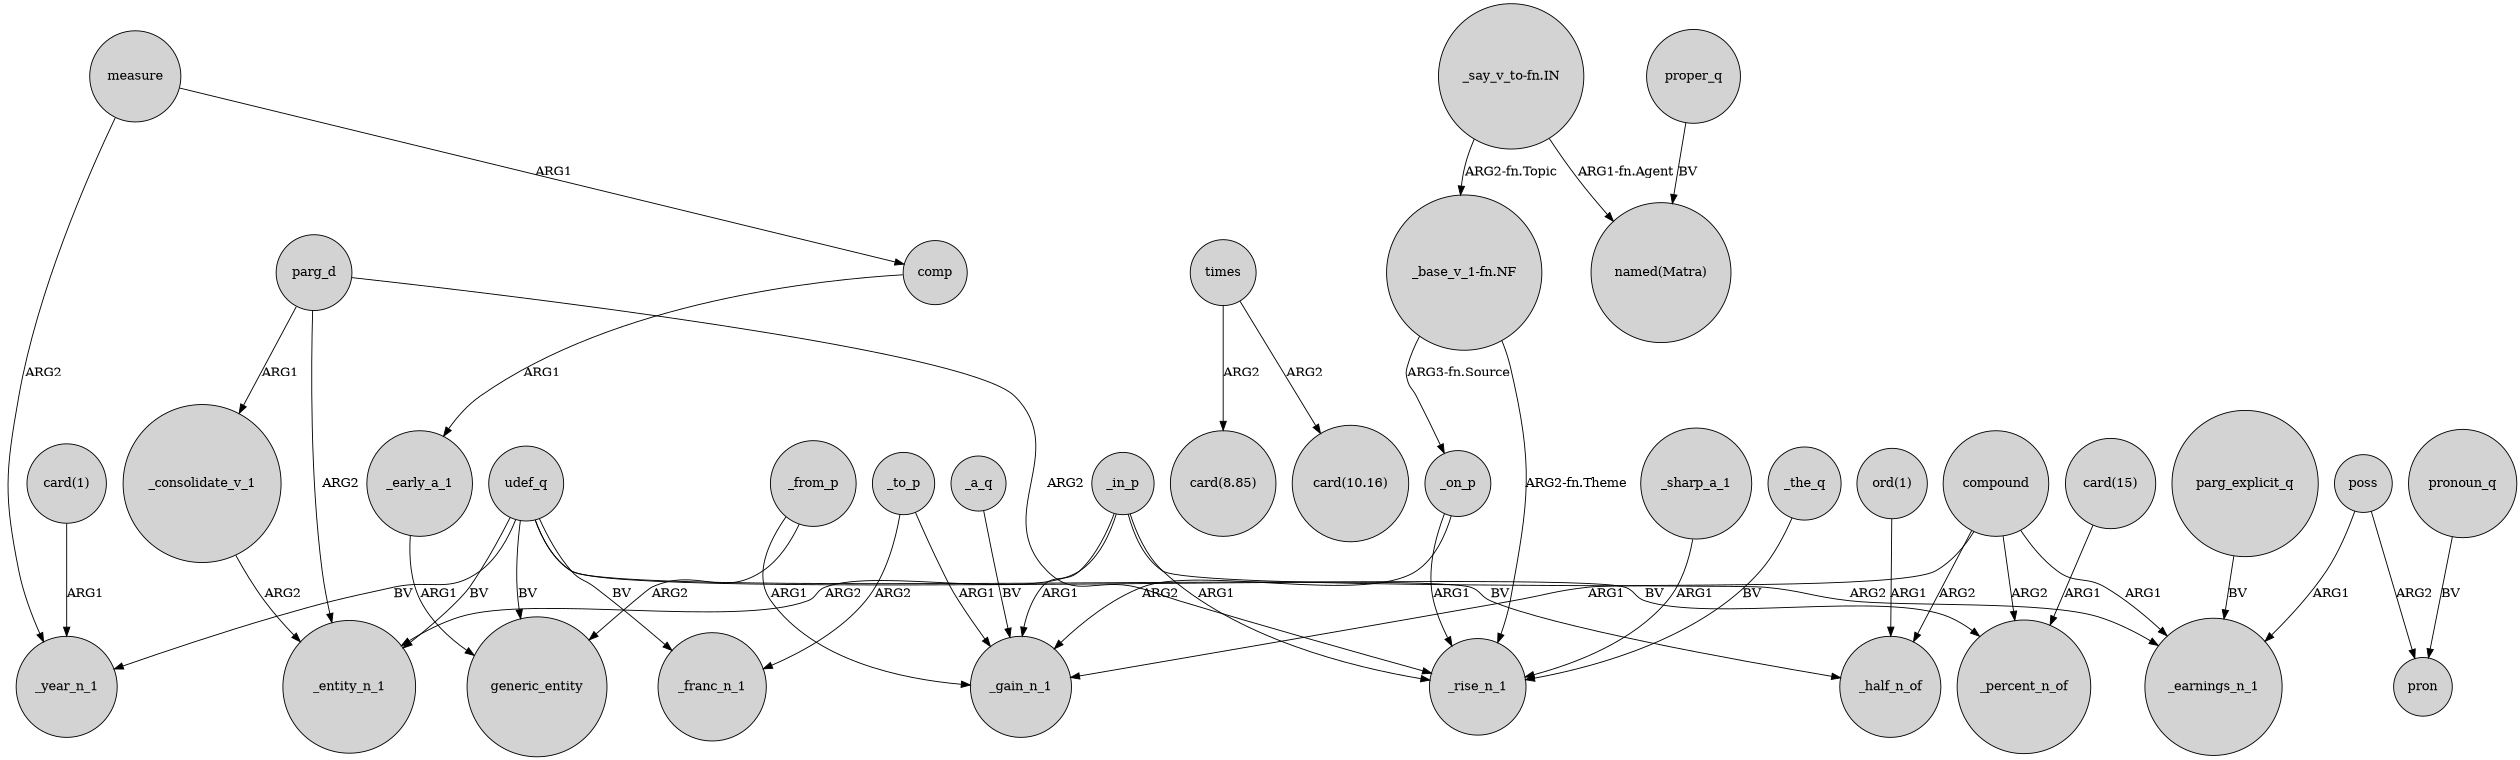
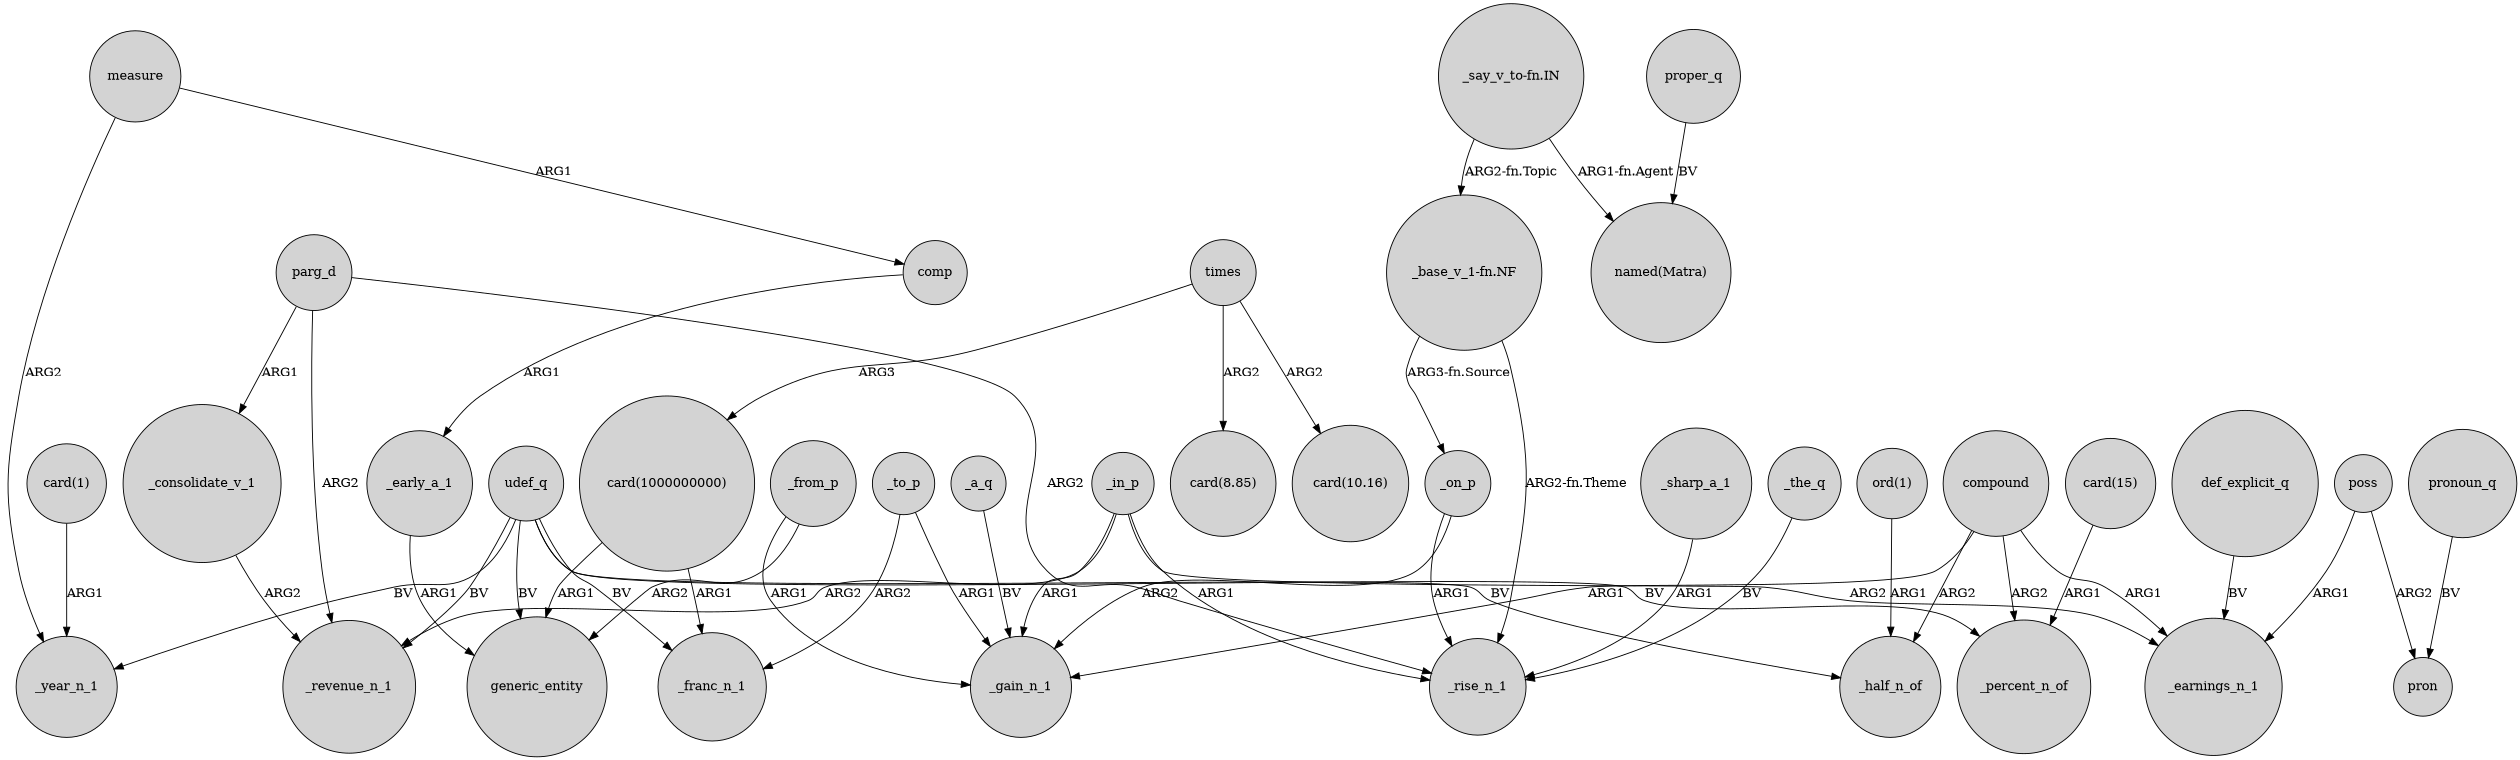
none -> (667, 484)
(2245, 484) -> (2245, 484)
(349, 687) -> (349, 687)
